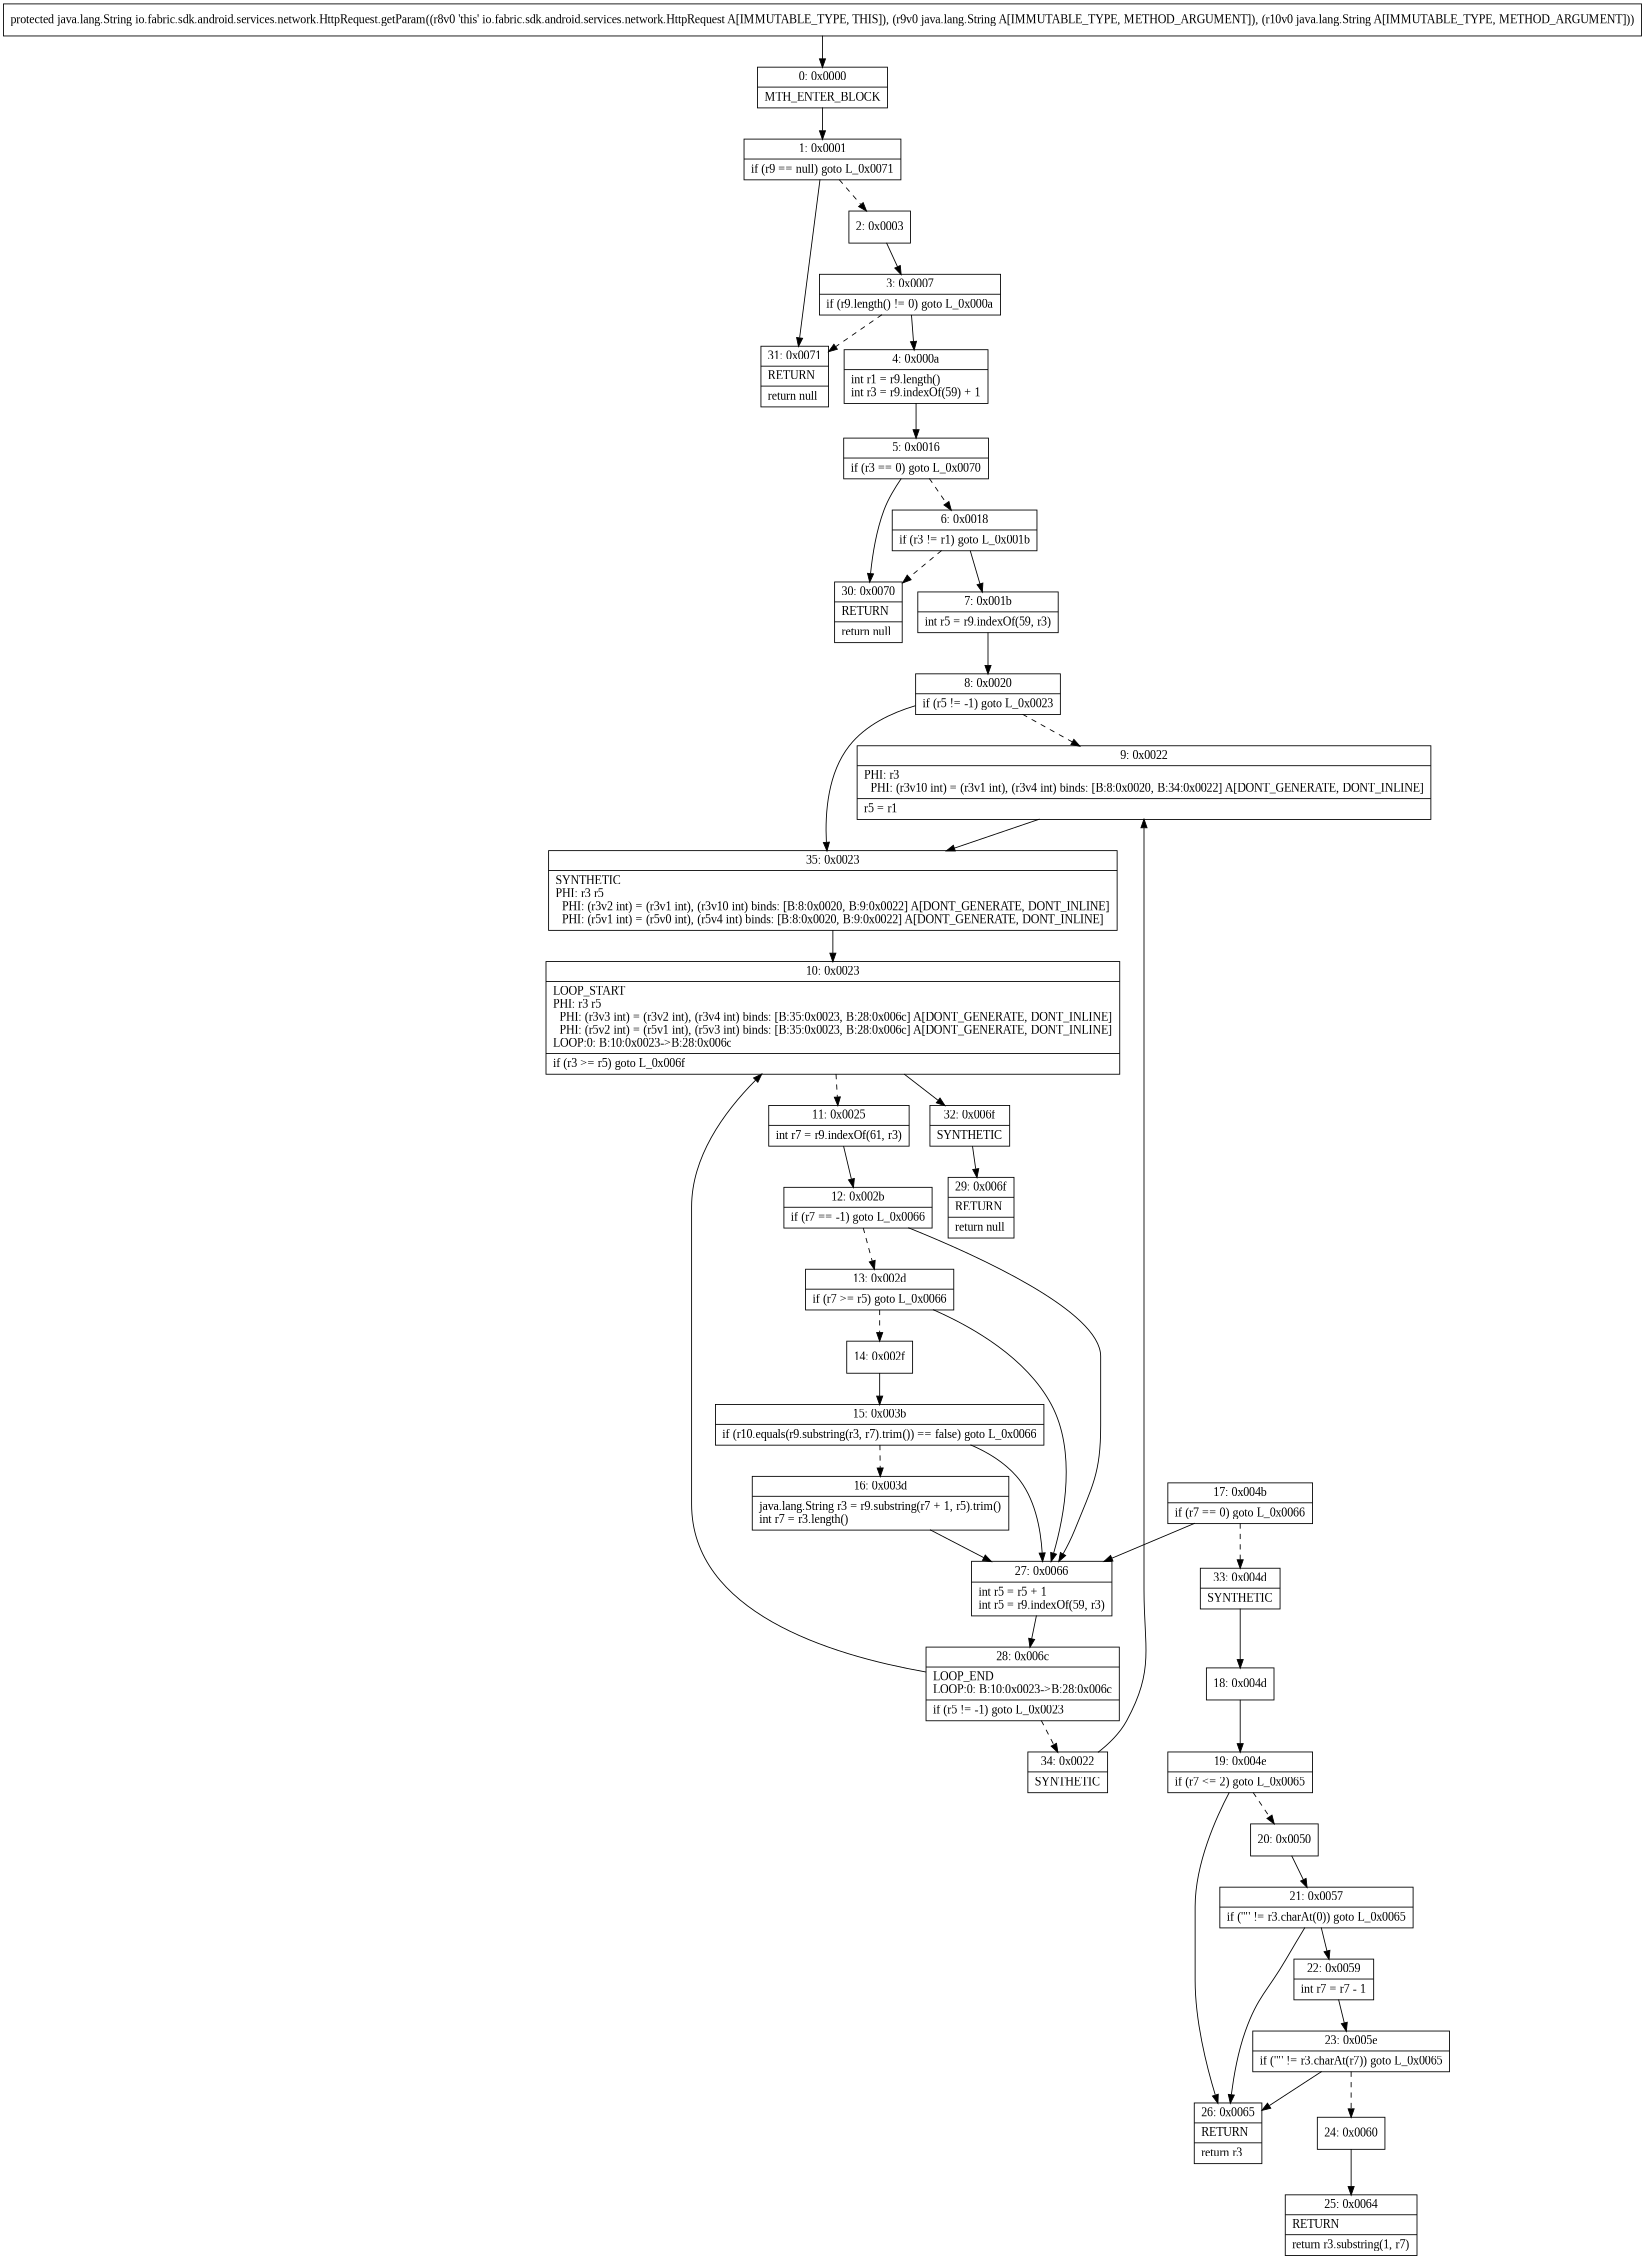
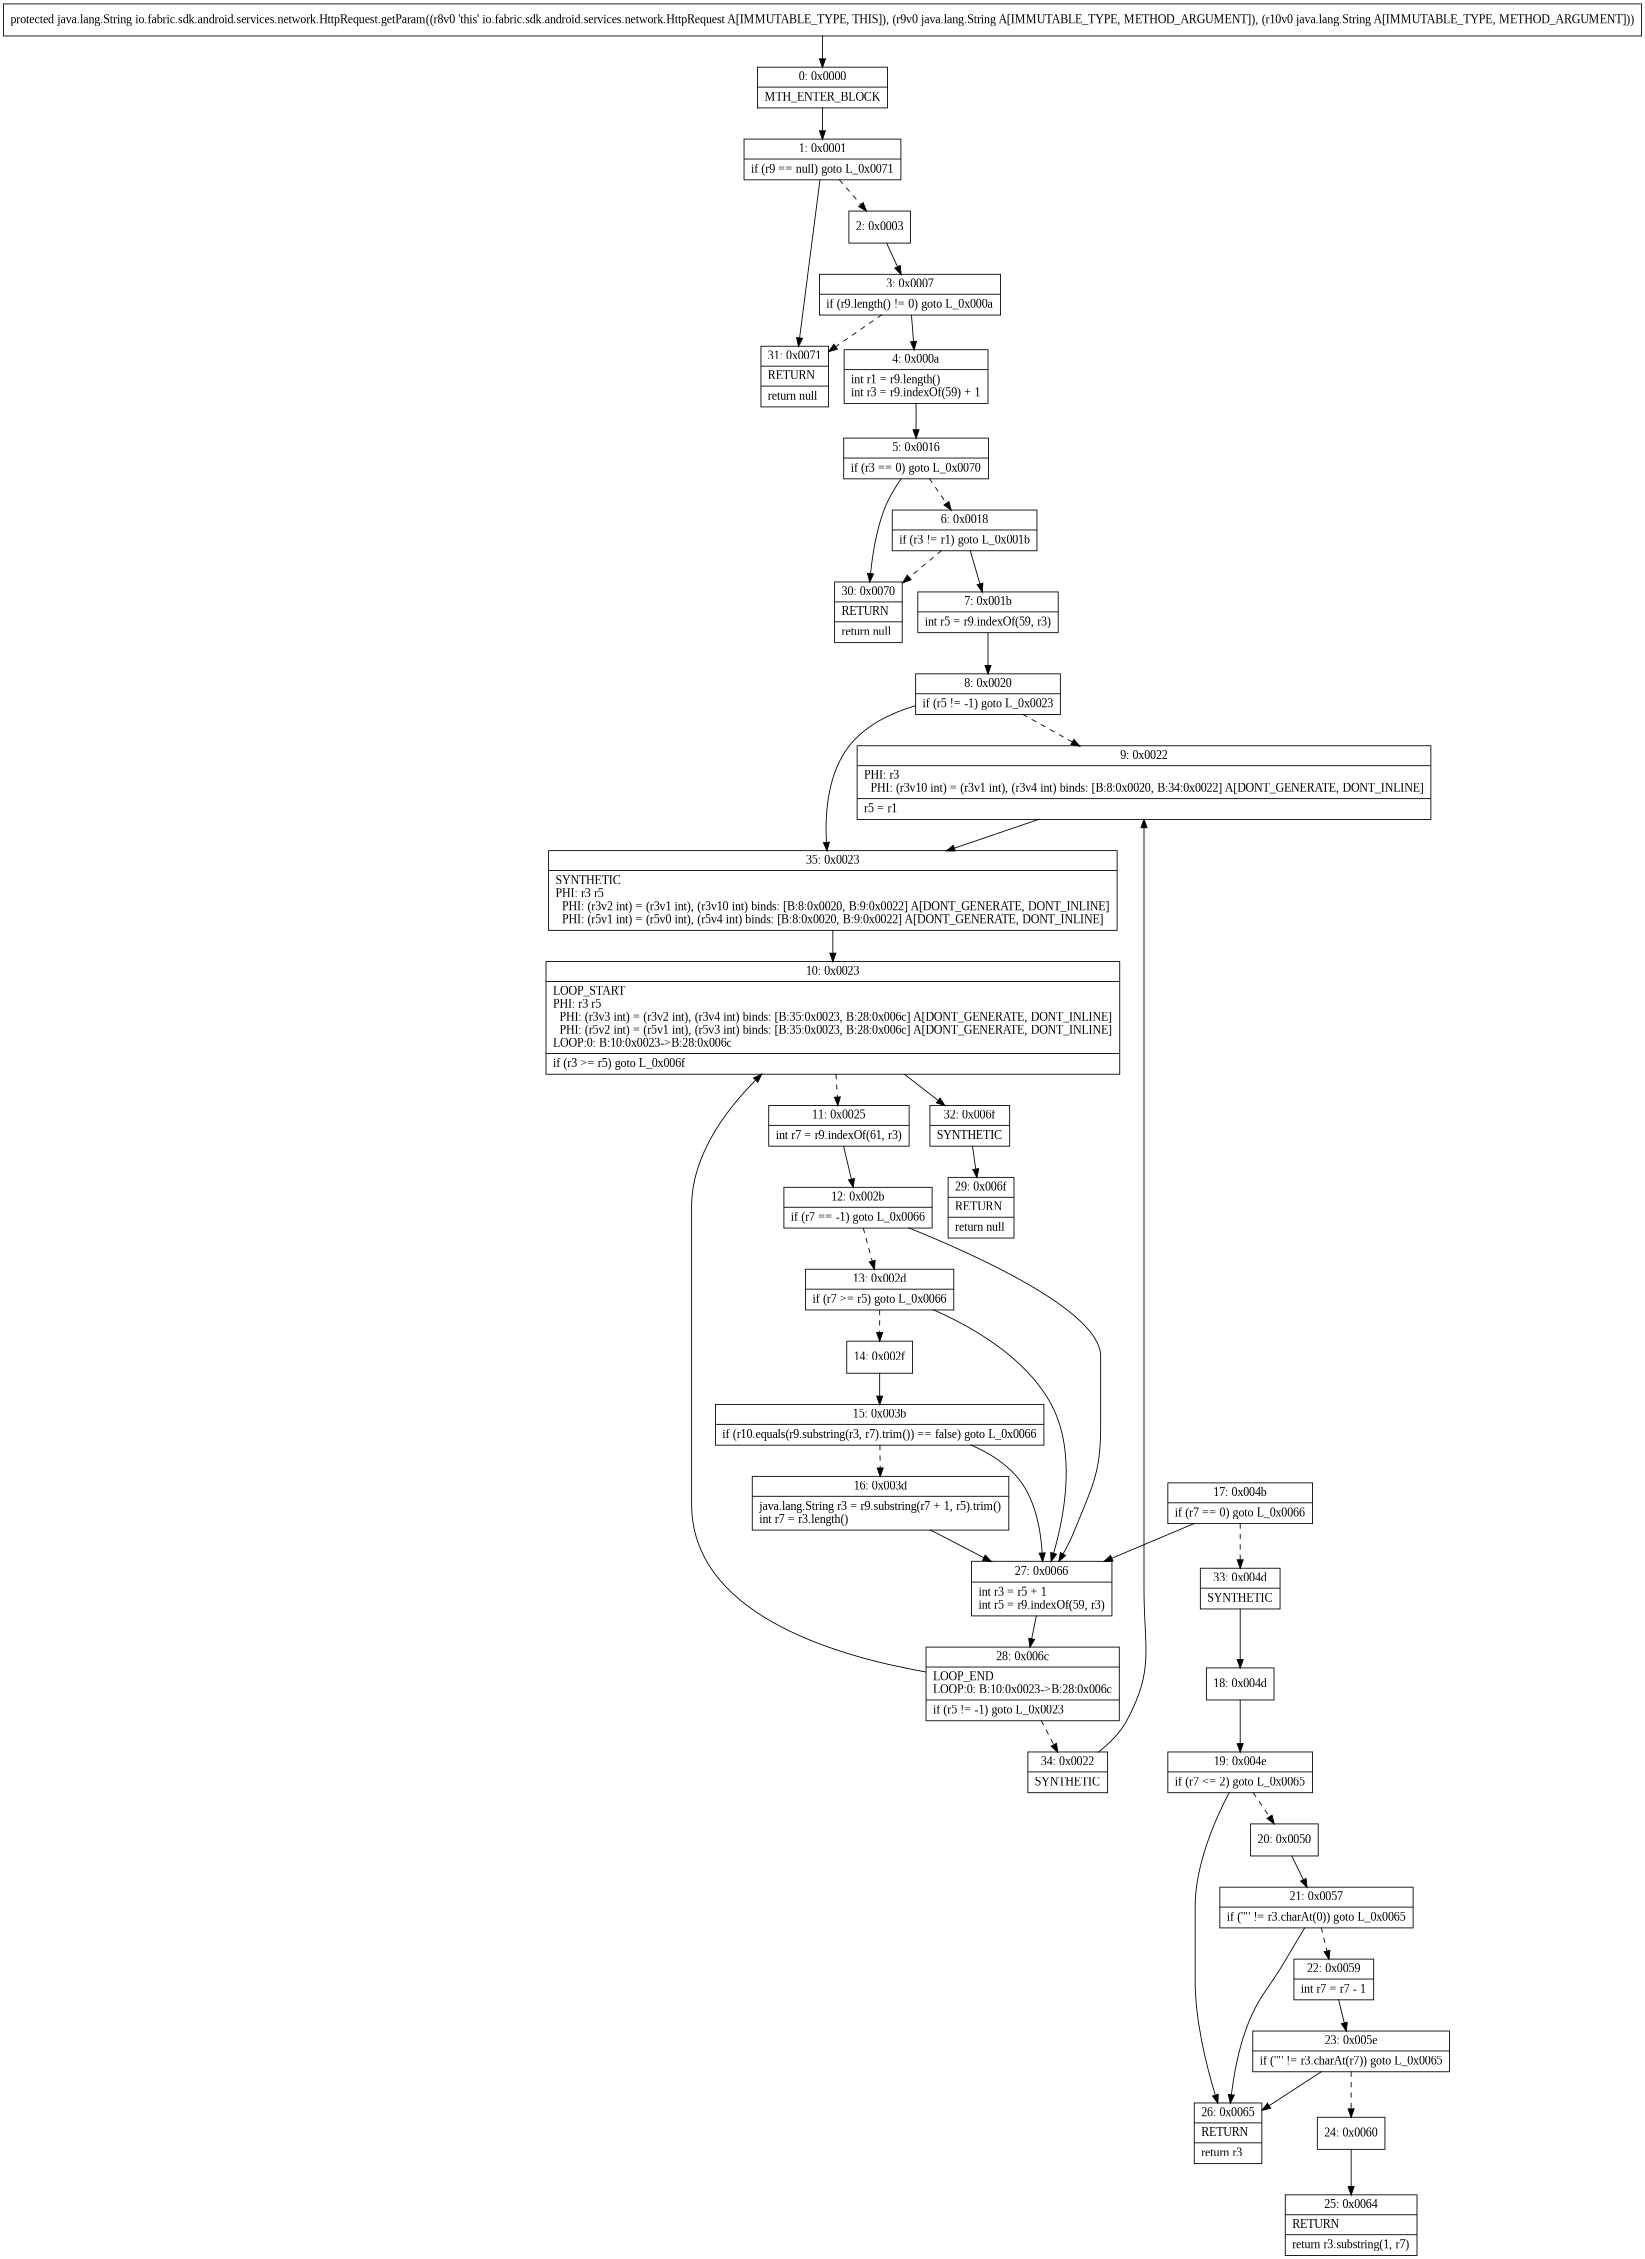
(1013, 1592) -> (1013, 1592)
(1324, 1939) -> (1324, 1939)
